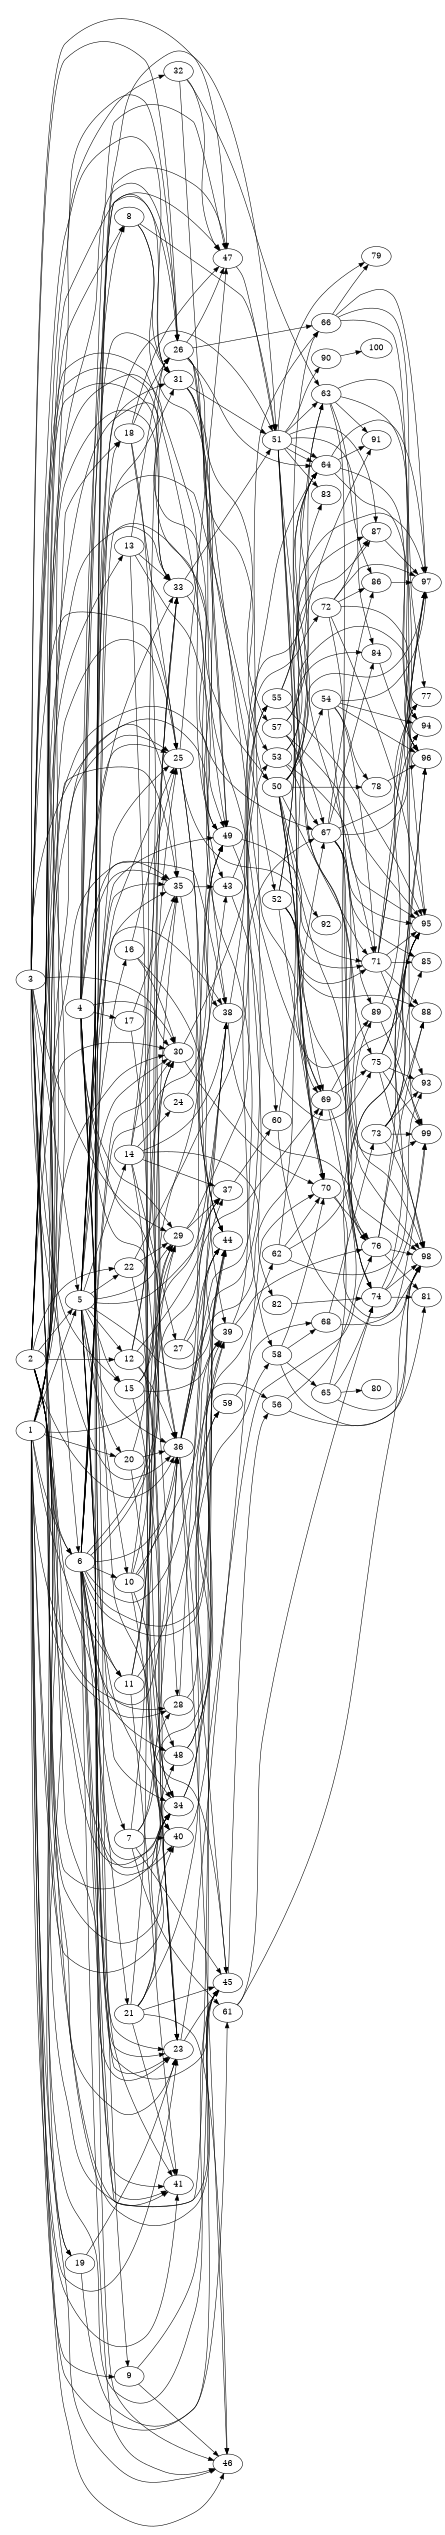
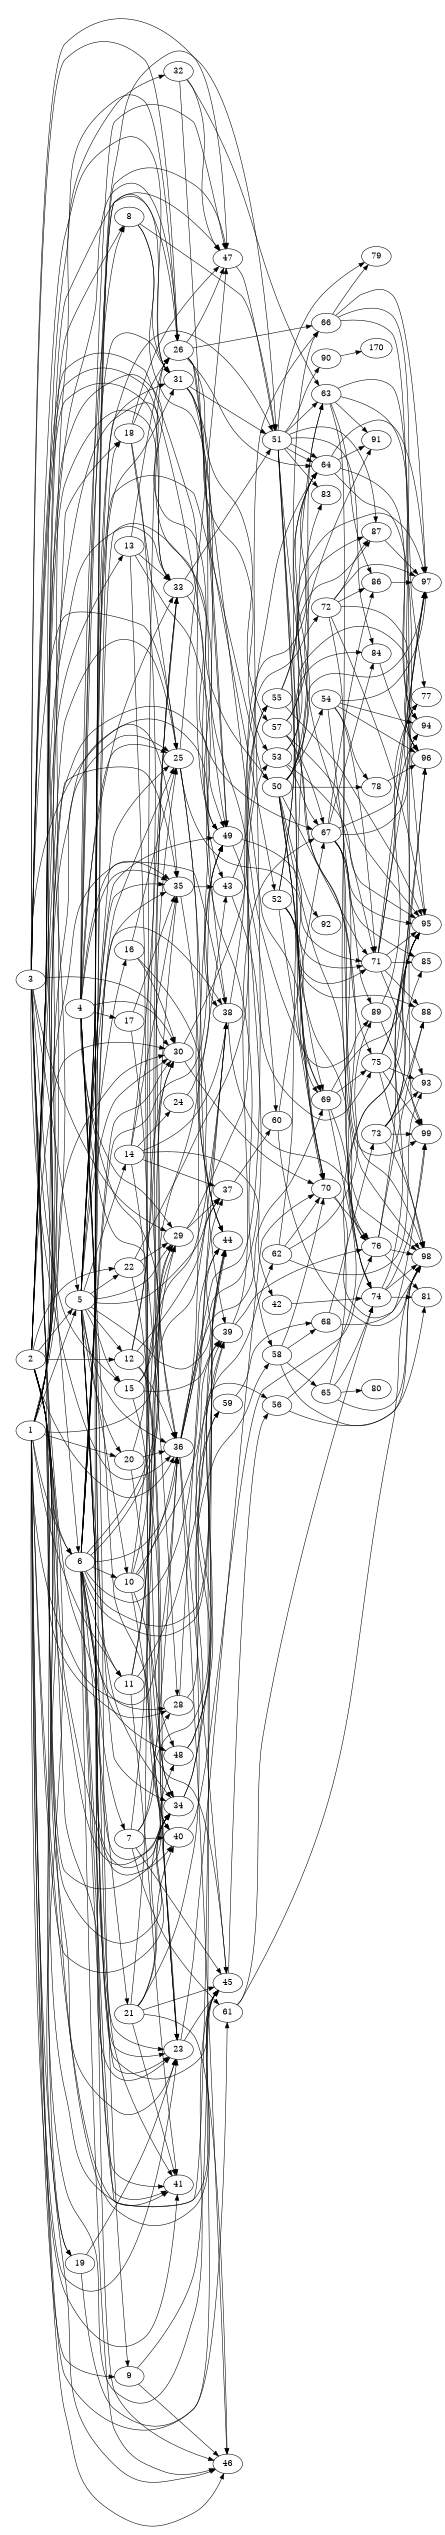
(376, 348) -> (376, 348)
(277, 1305) -> (277, 1305)
(179, 1349) -> none
